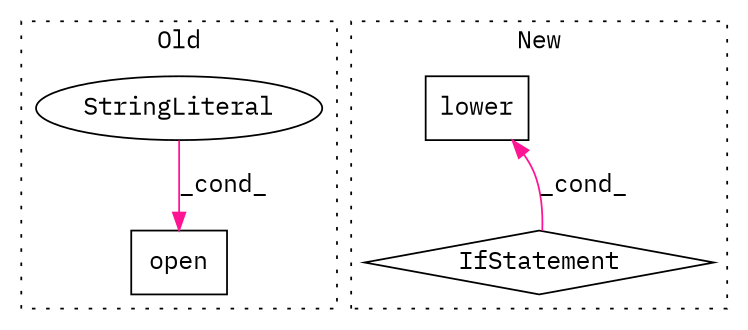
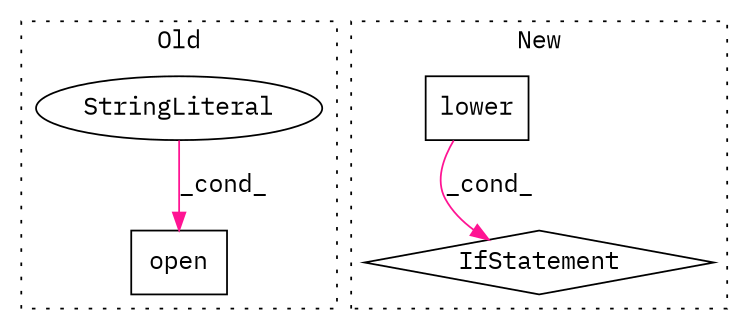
(539, 191) -> (442, 190)
